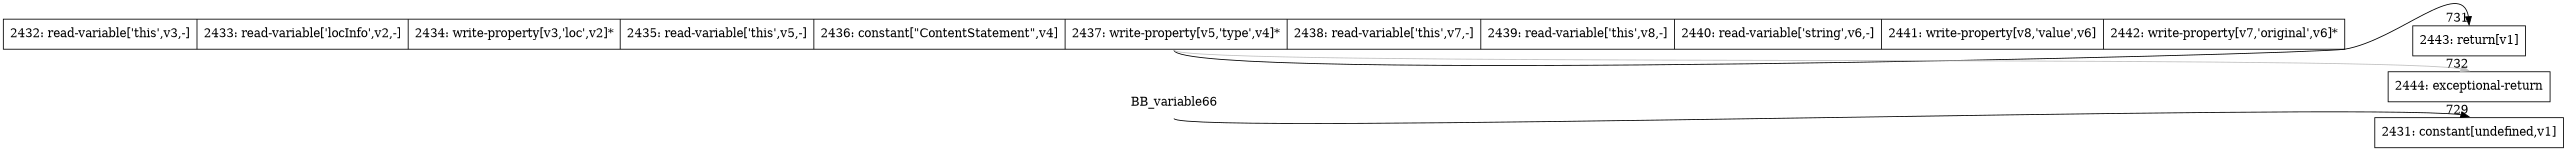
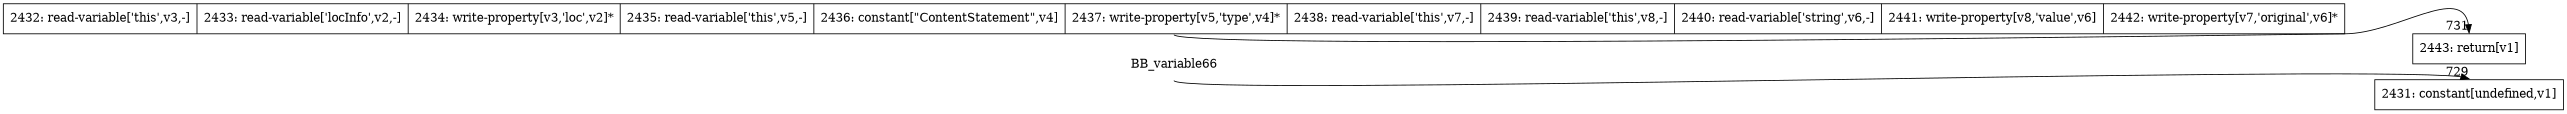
(2469, 87) -> none
